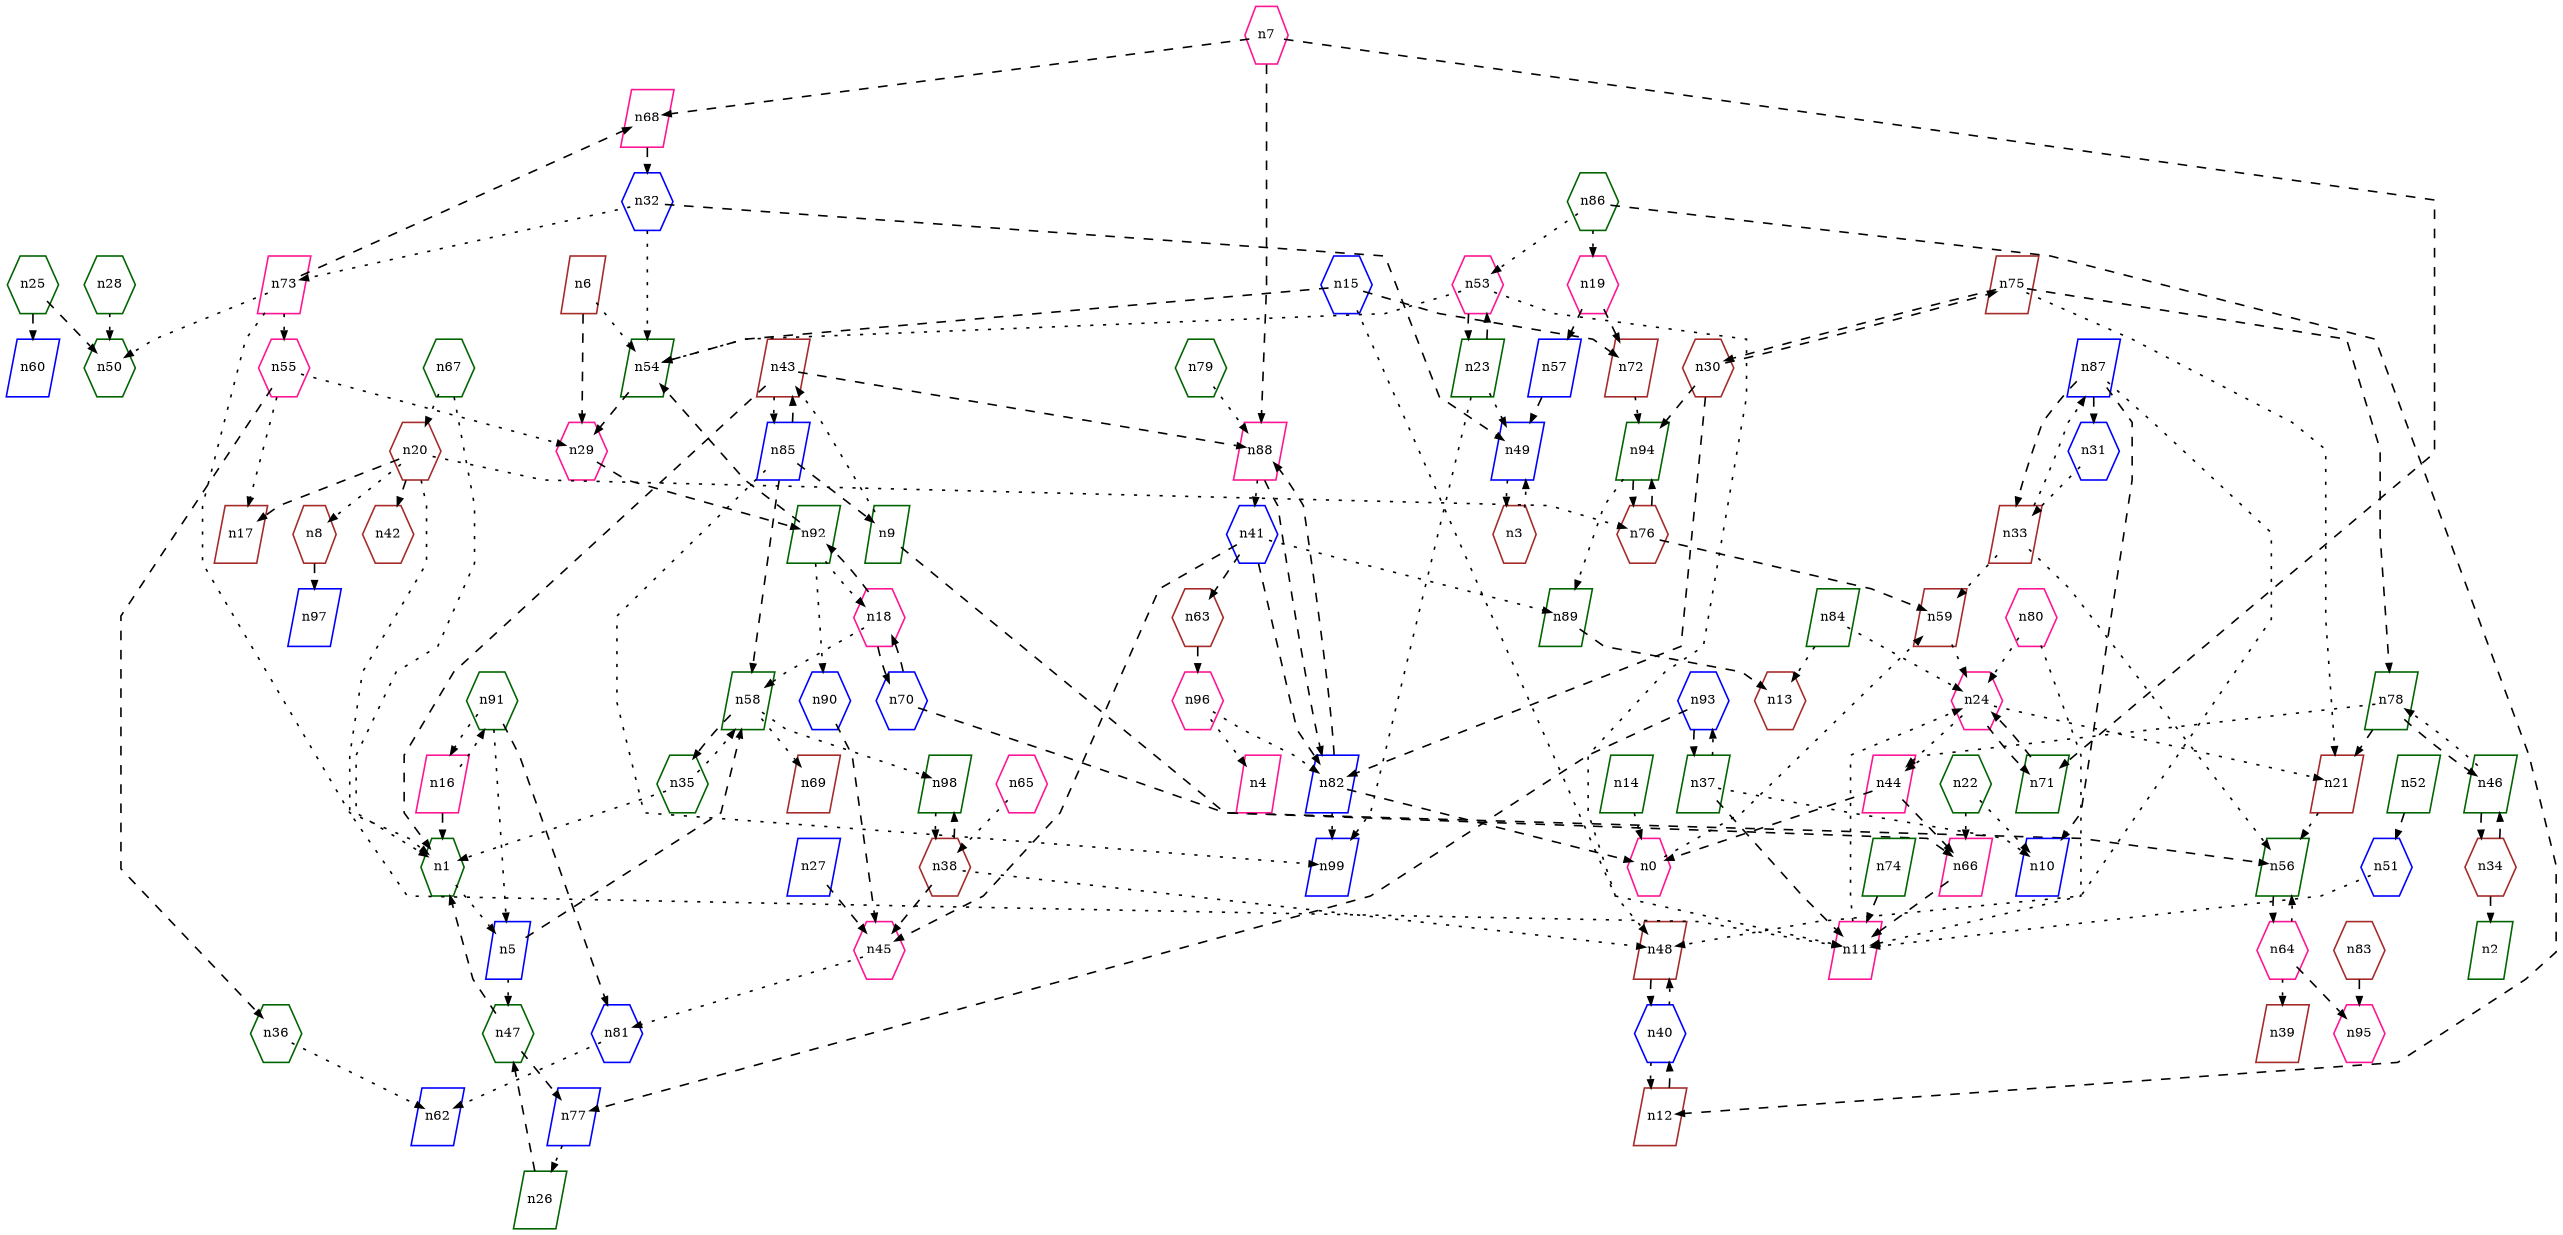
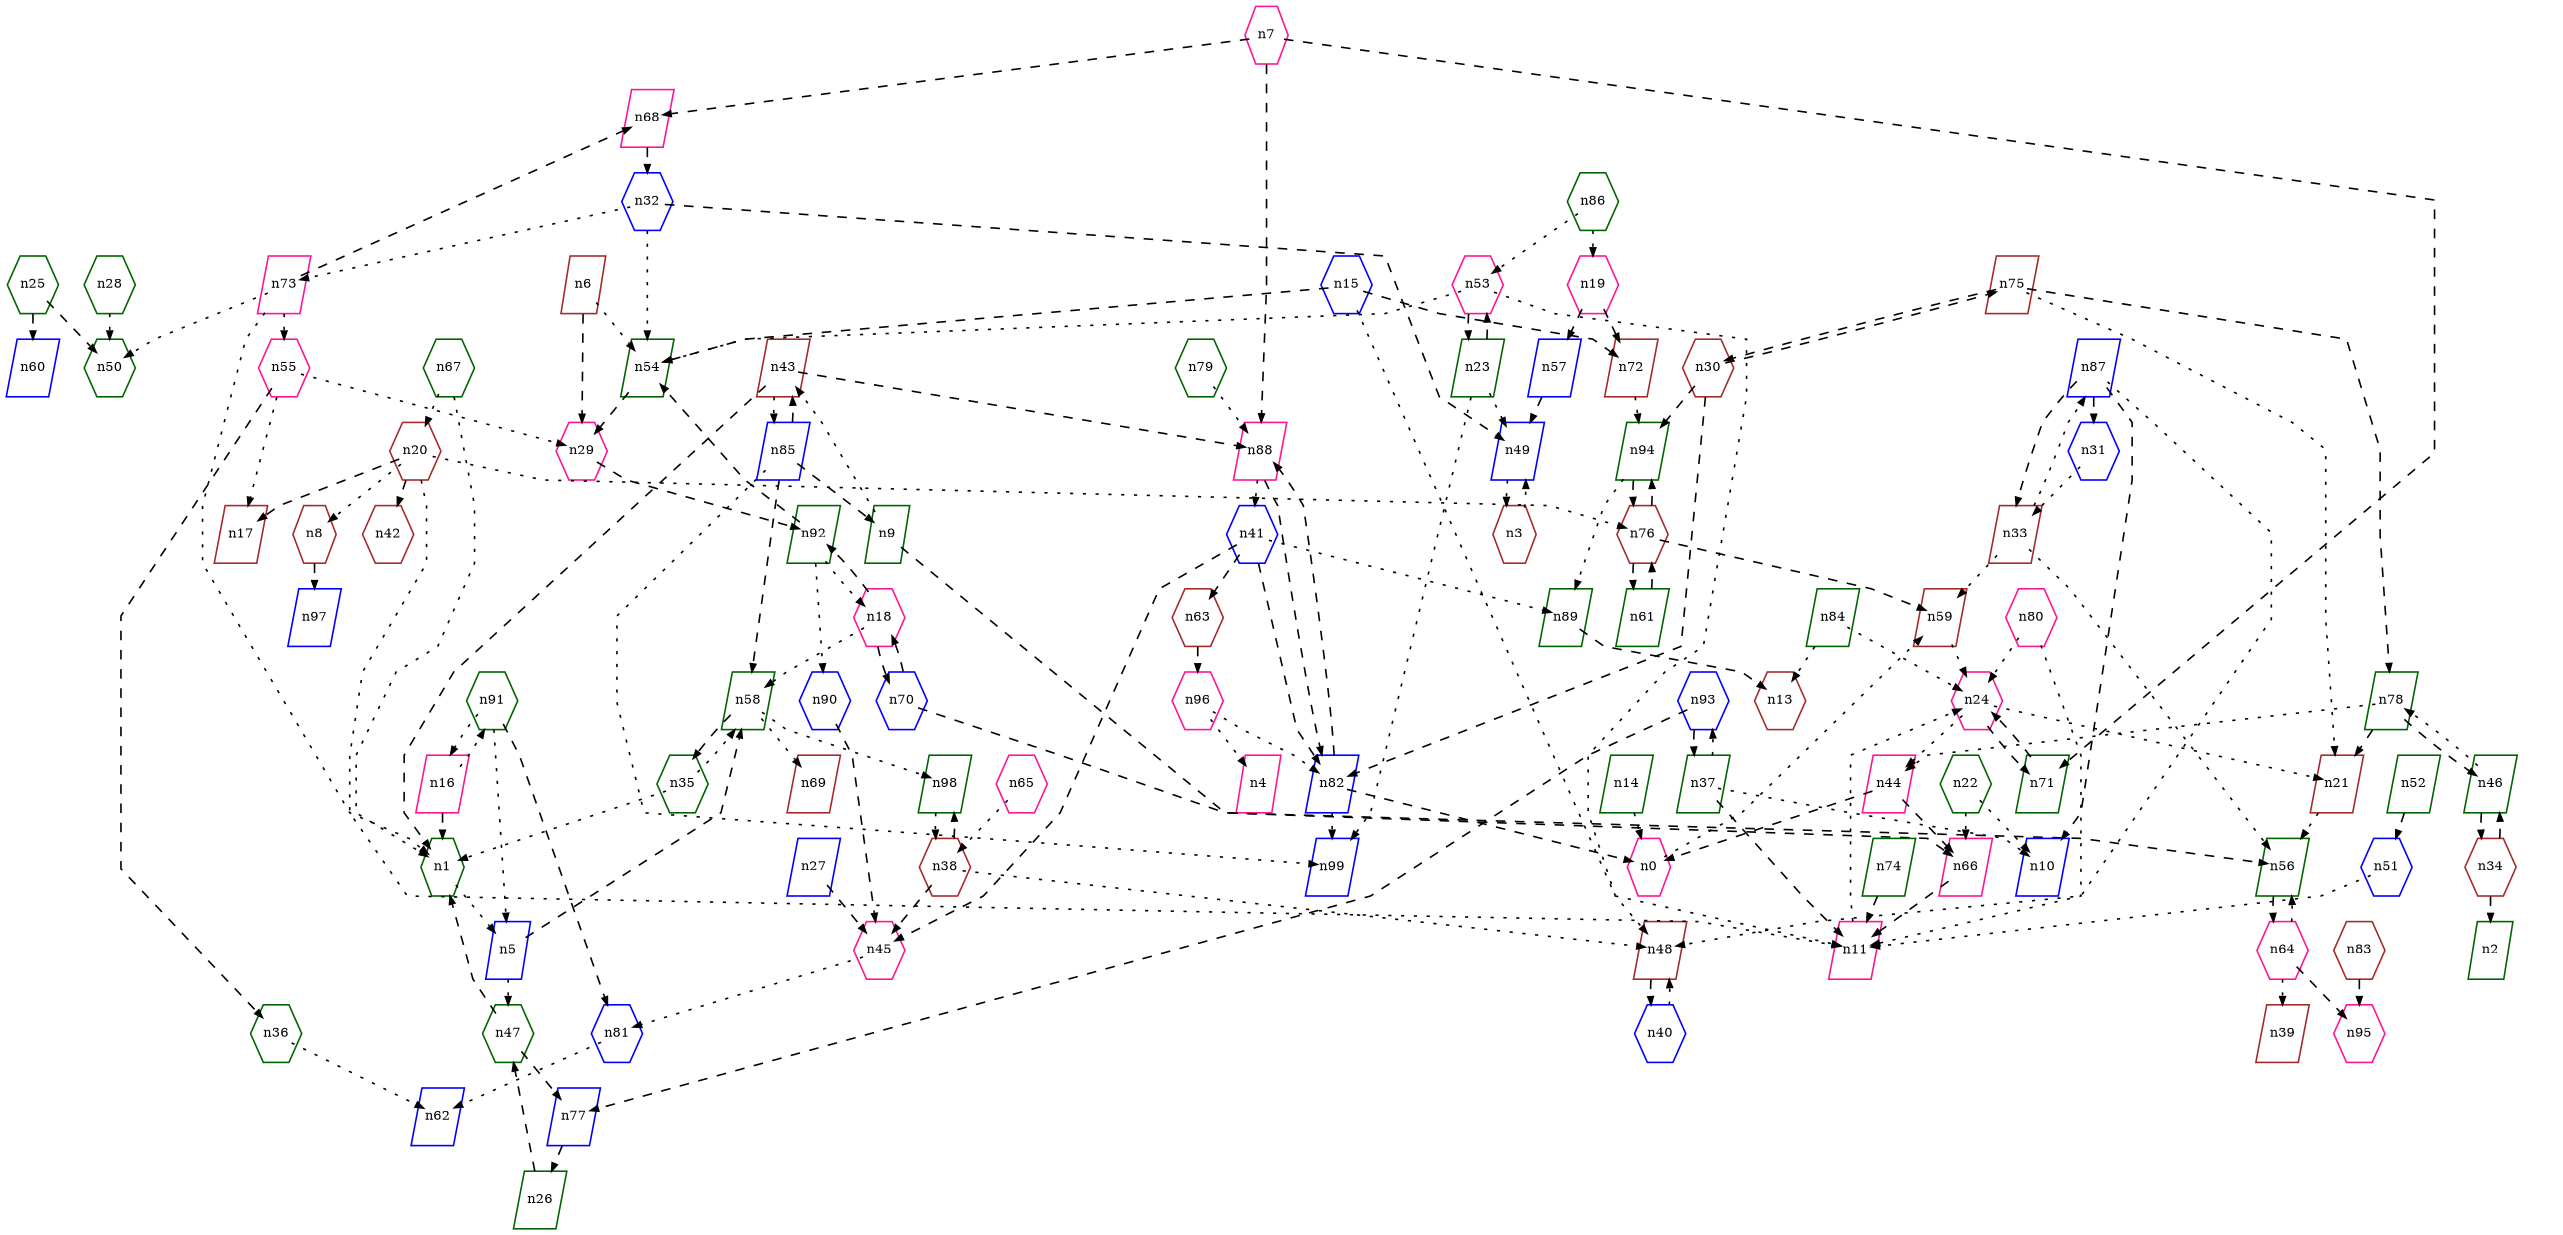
none -> (1643, 618)
(1660, 1117) -> none
(559, 1155) -> (559, 1155)
